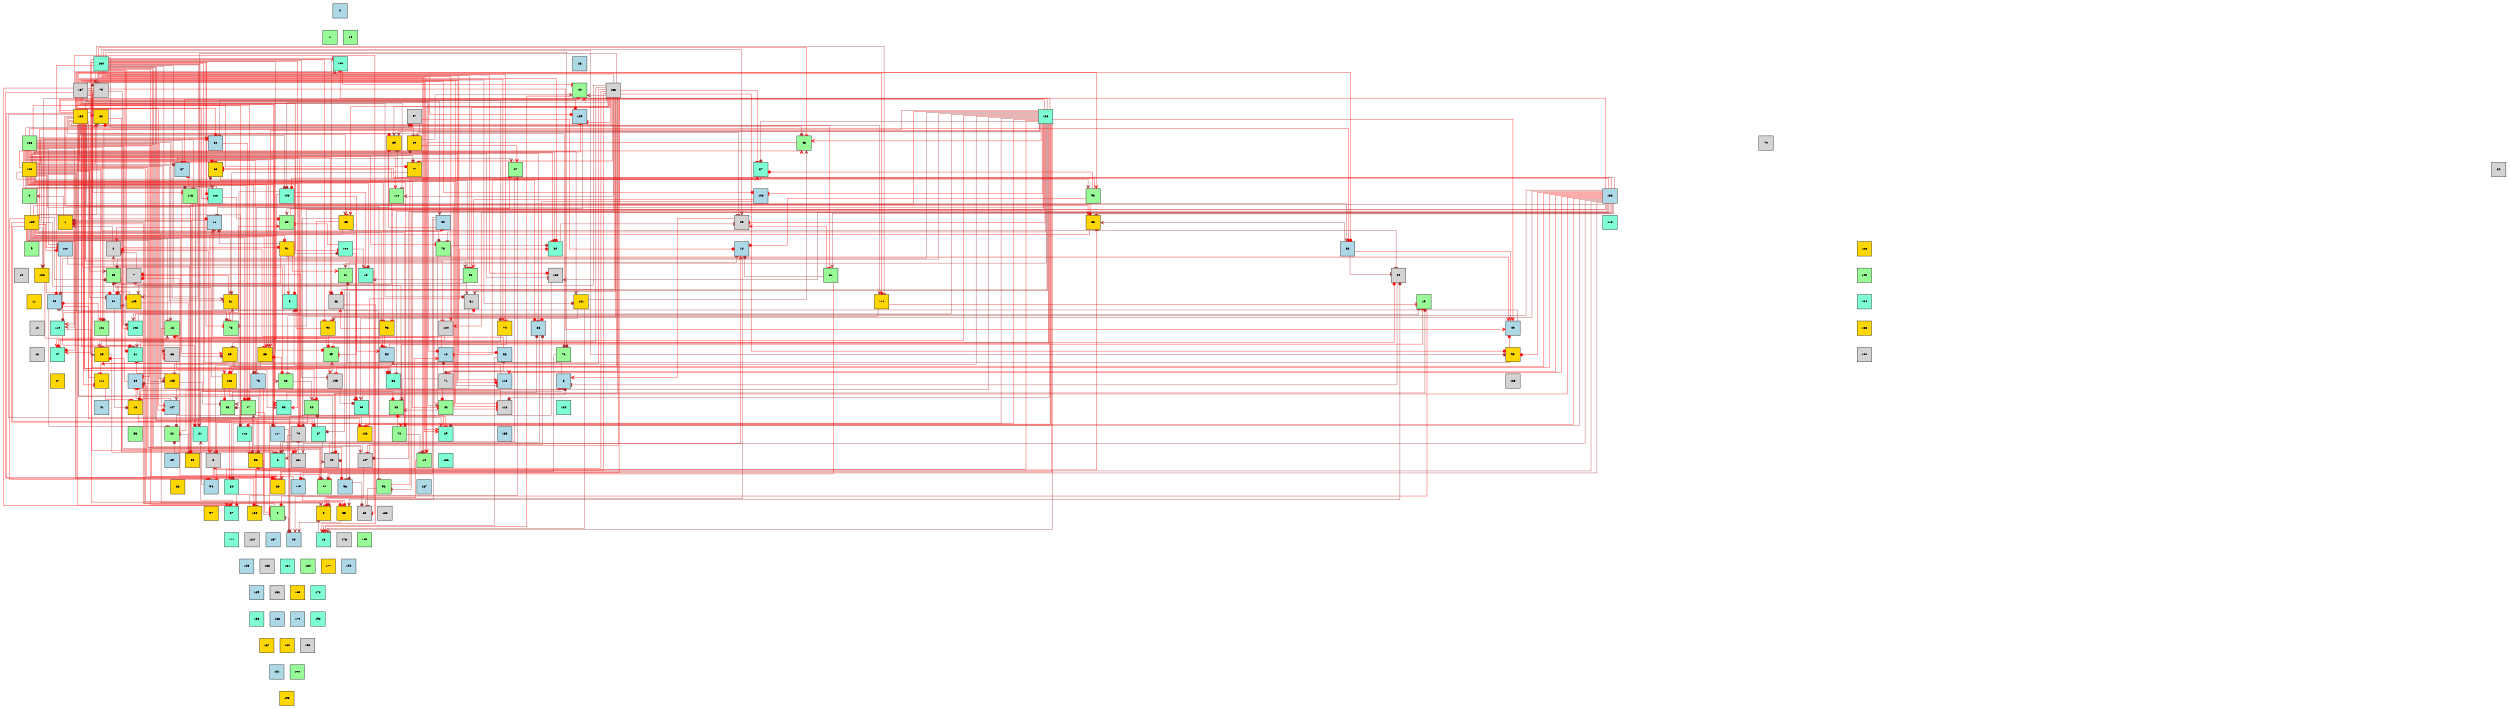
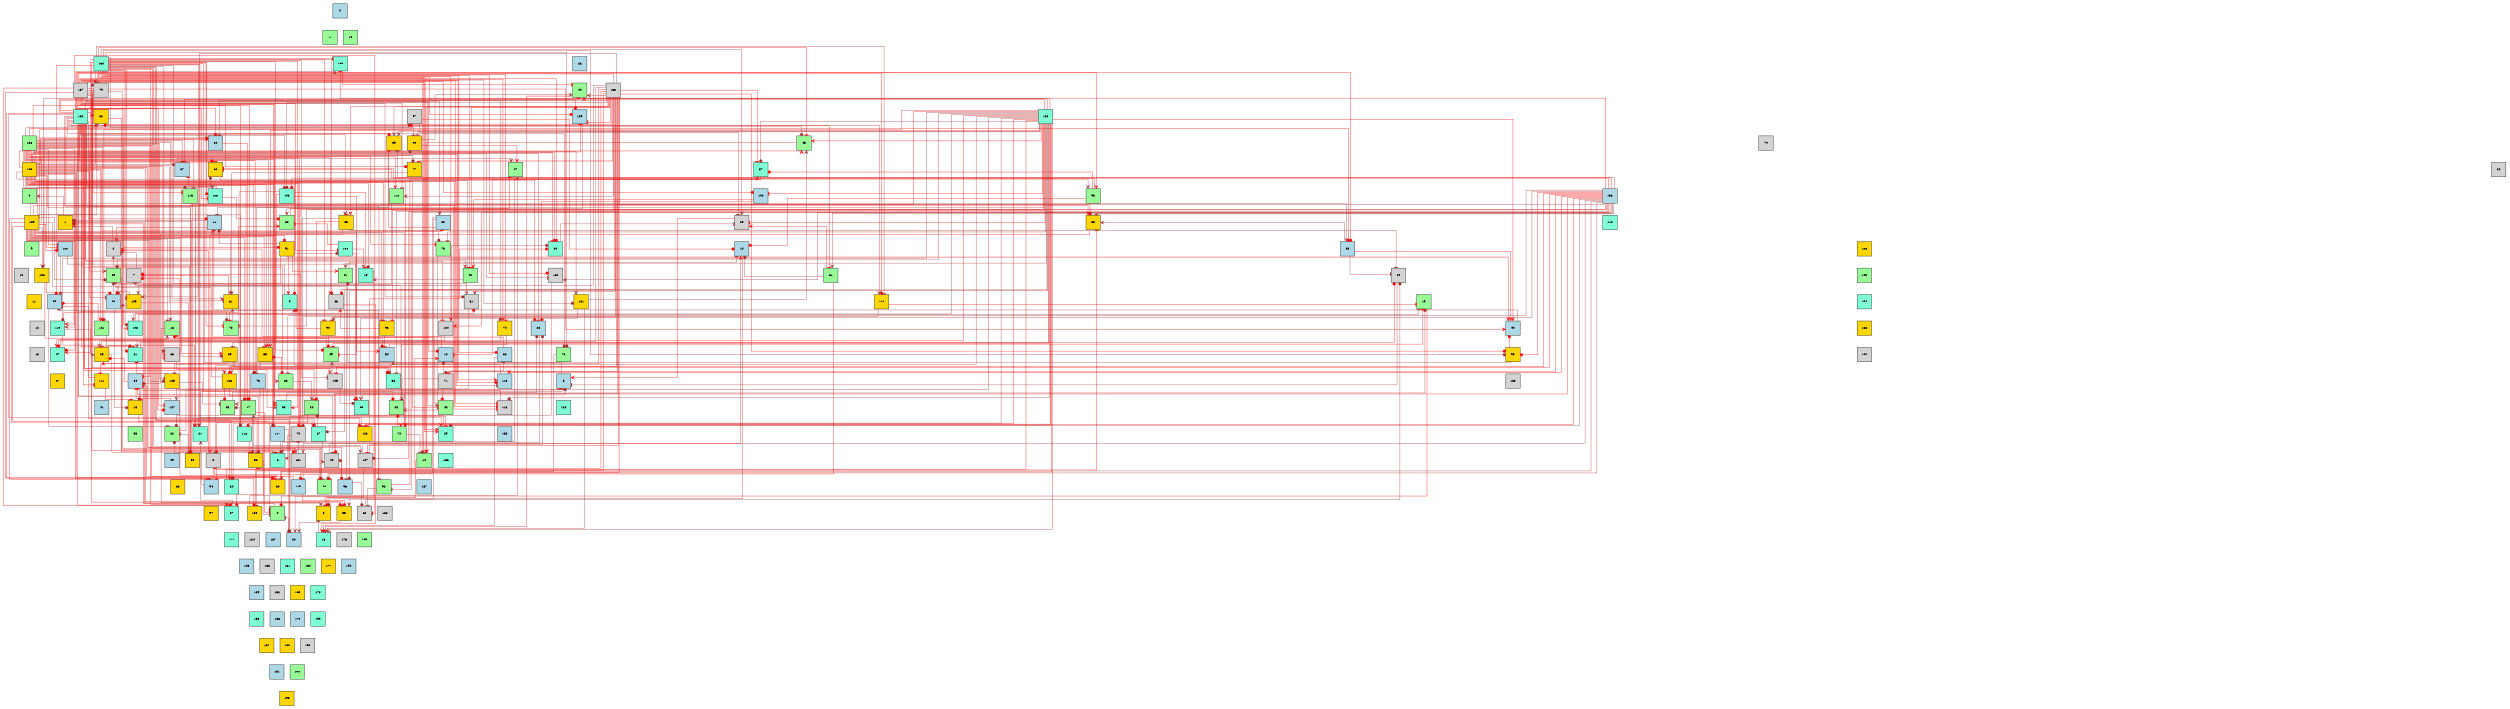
(81, 117) -> (81, 117)
